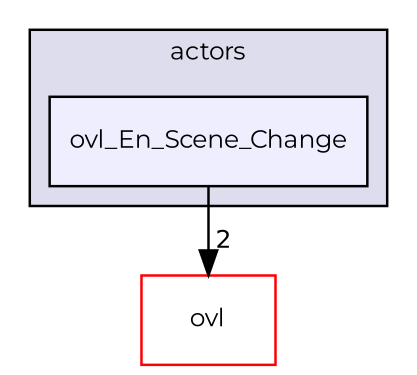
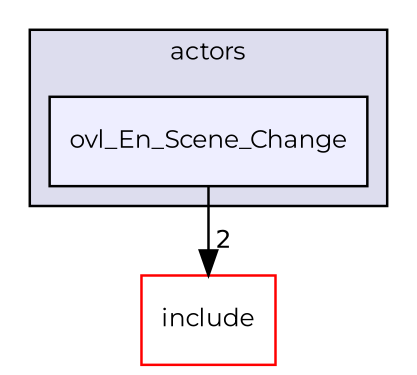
(208, 320) -> (208, 320)
